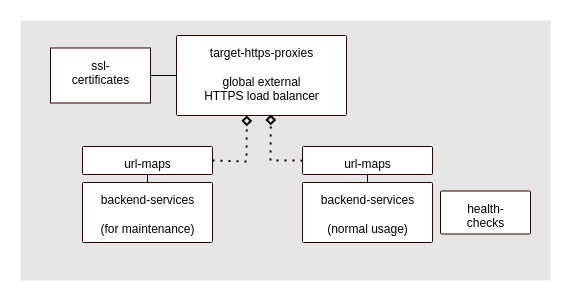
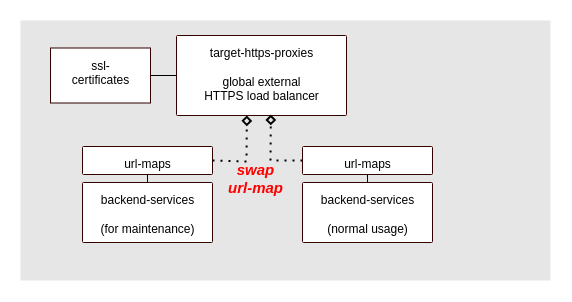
none -> (256, 178)
(486, 213) -> none
